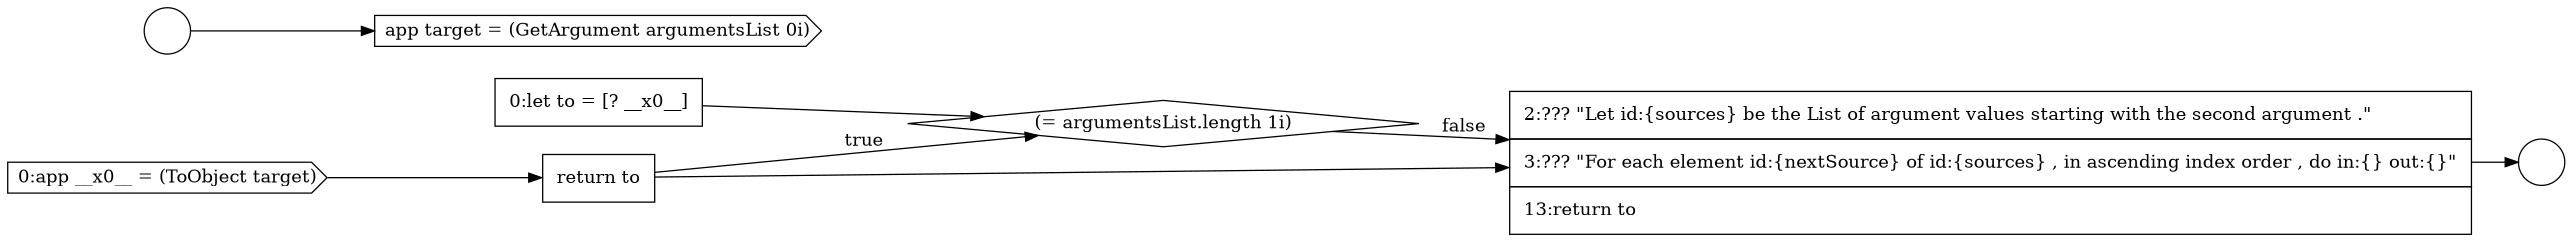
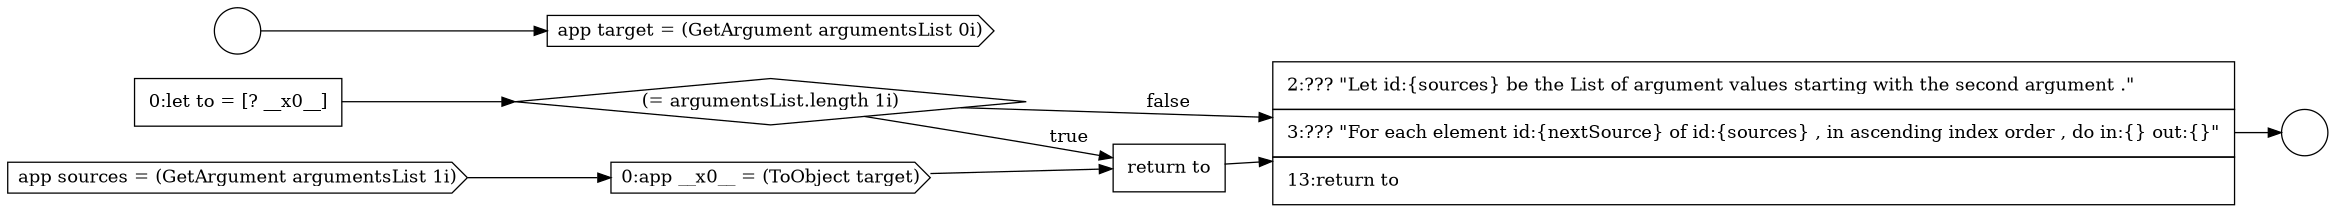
(840, 155) -> (982, 136)
none -> (238, 178)
